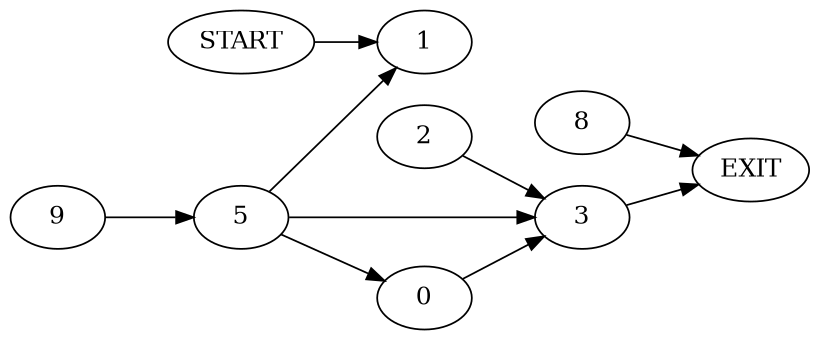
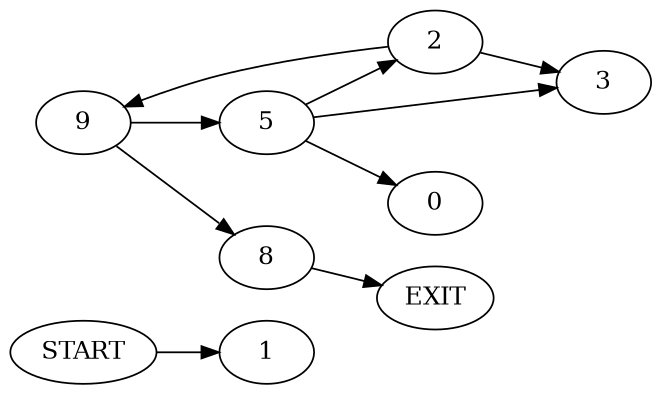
none -> (263, 66)
(326, 136) -> (343, 86)
none -> (168, 185)
(654, 197) -> none
(496, 262) -> none
